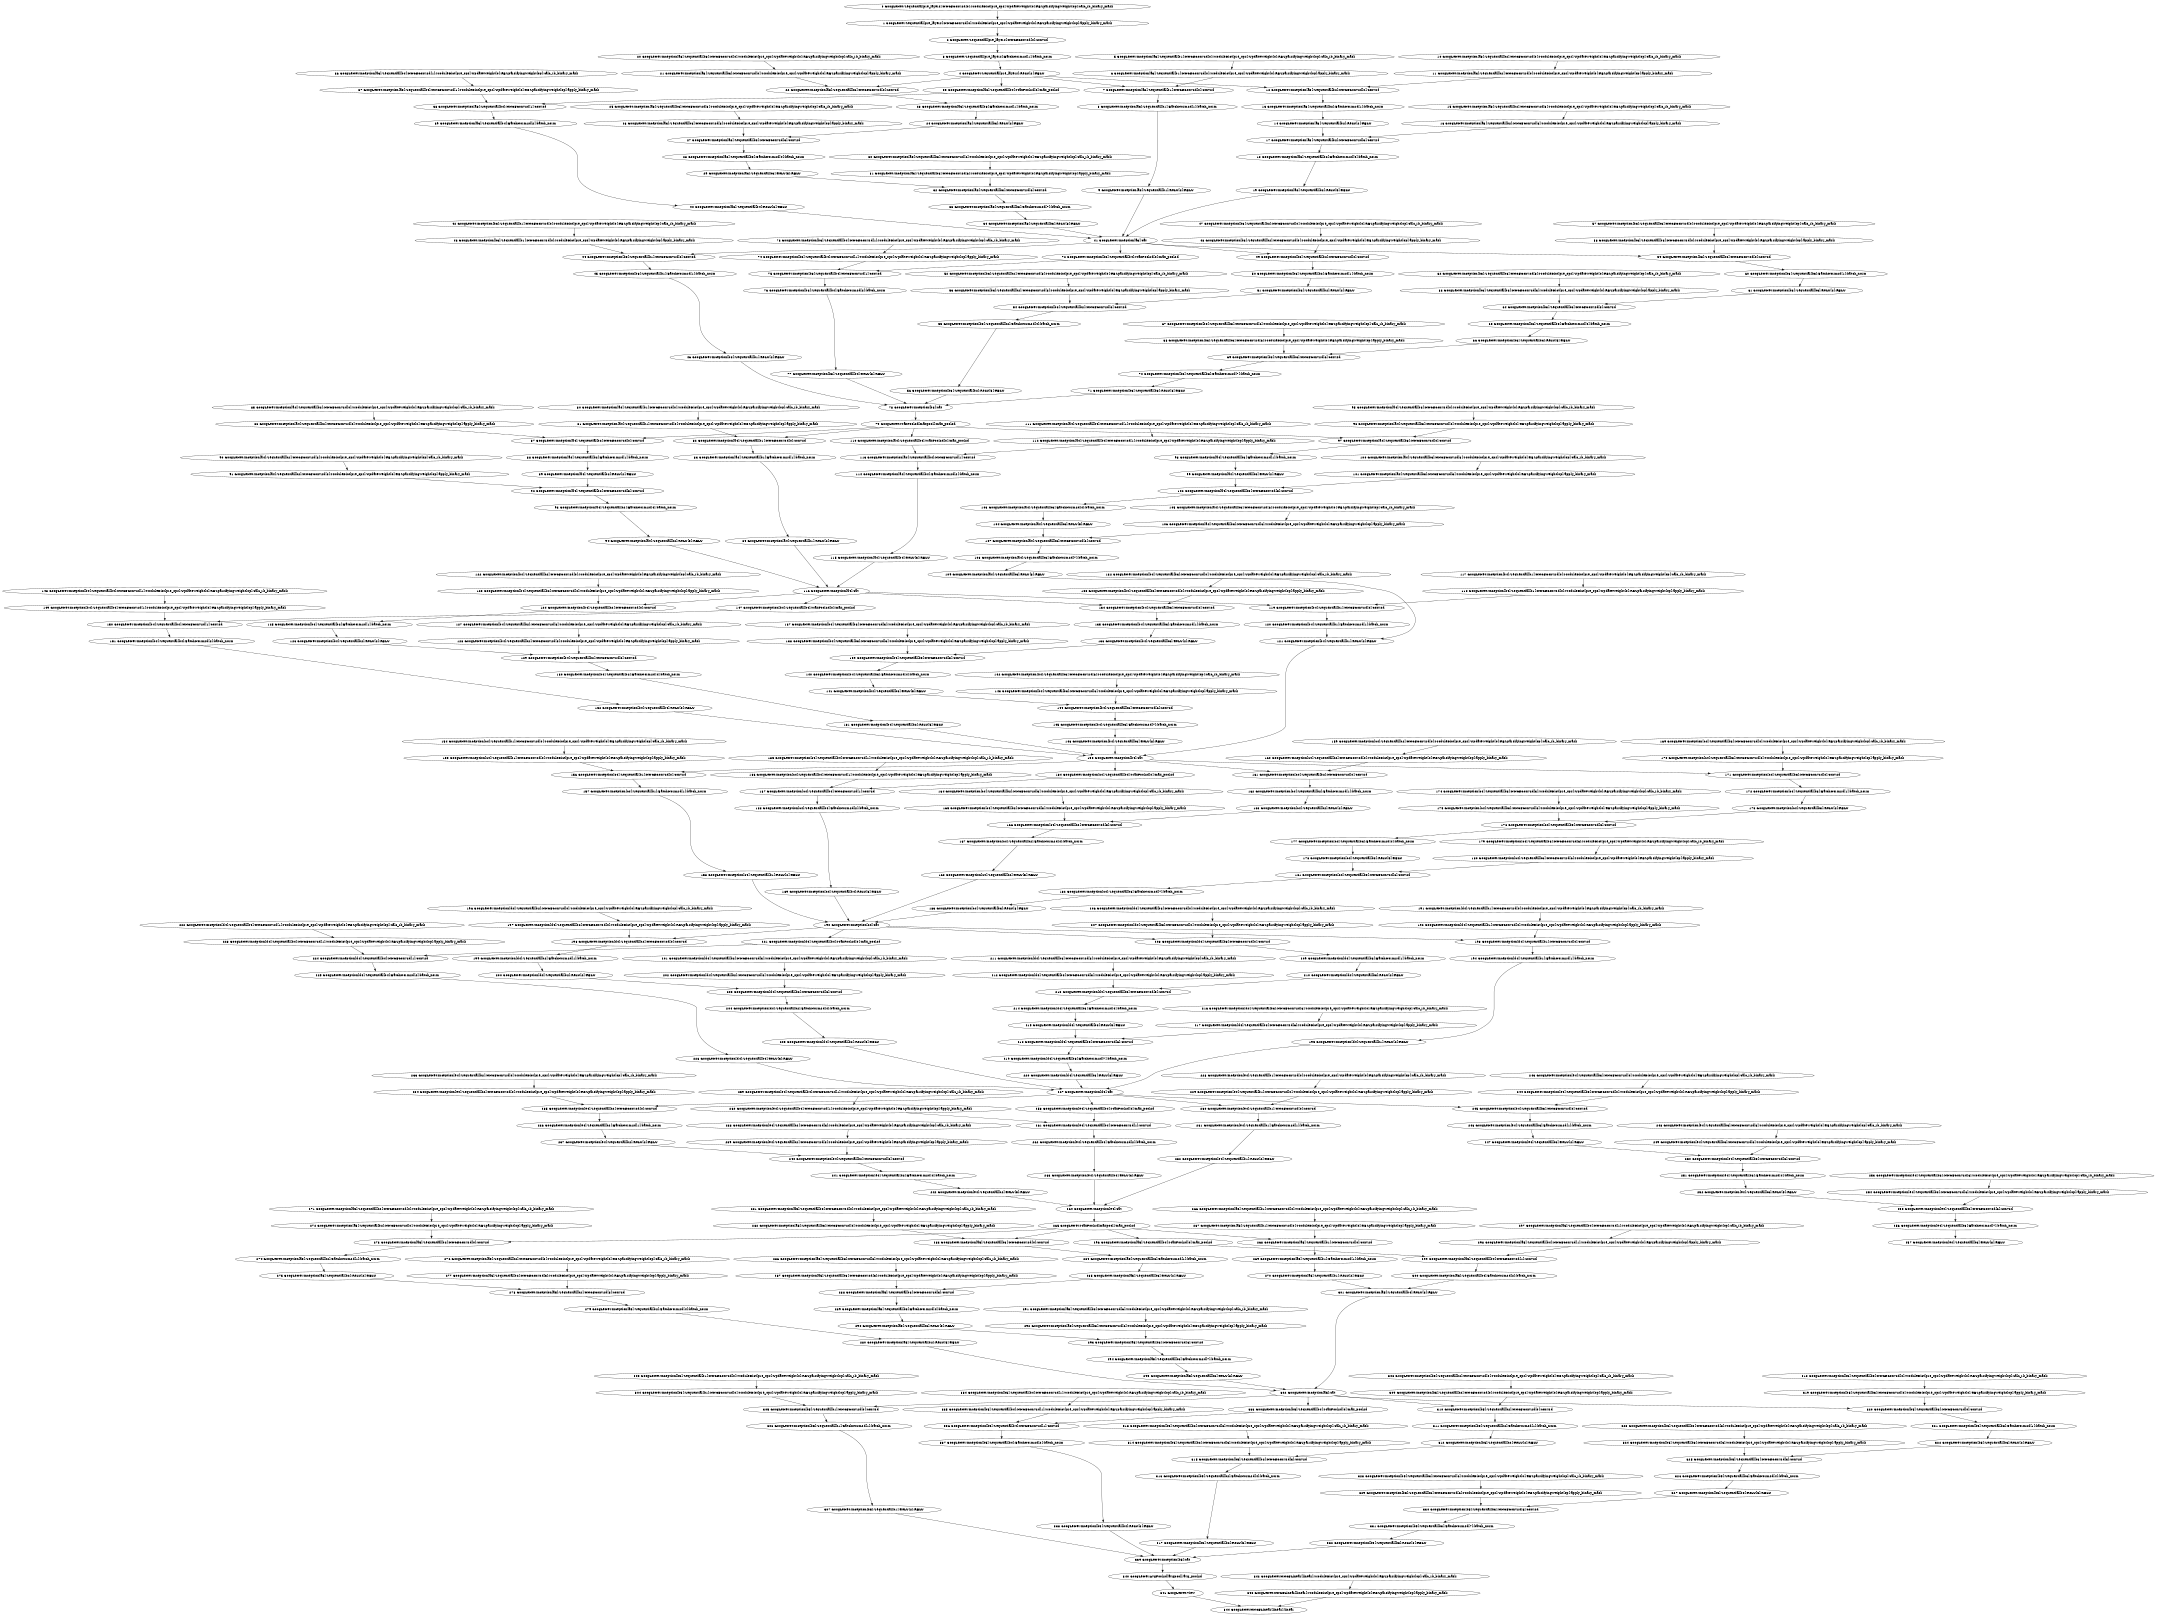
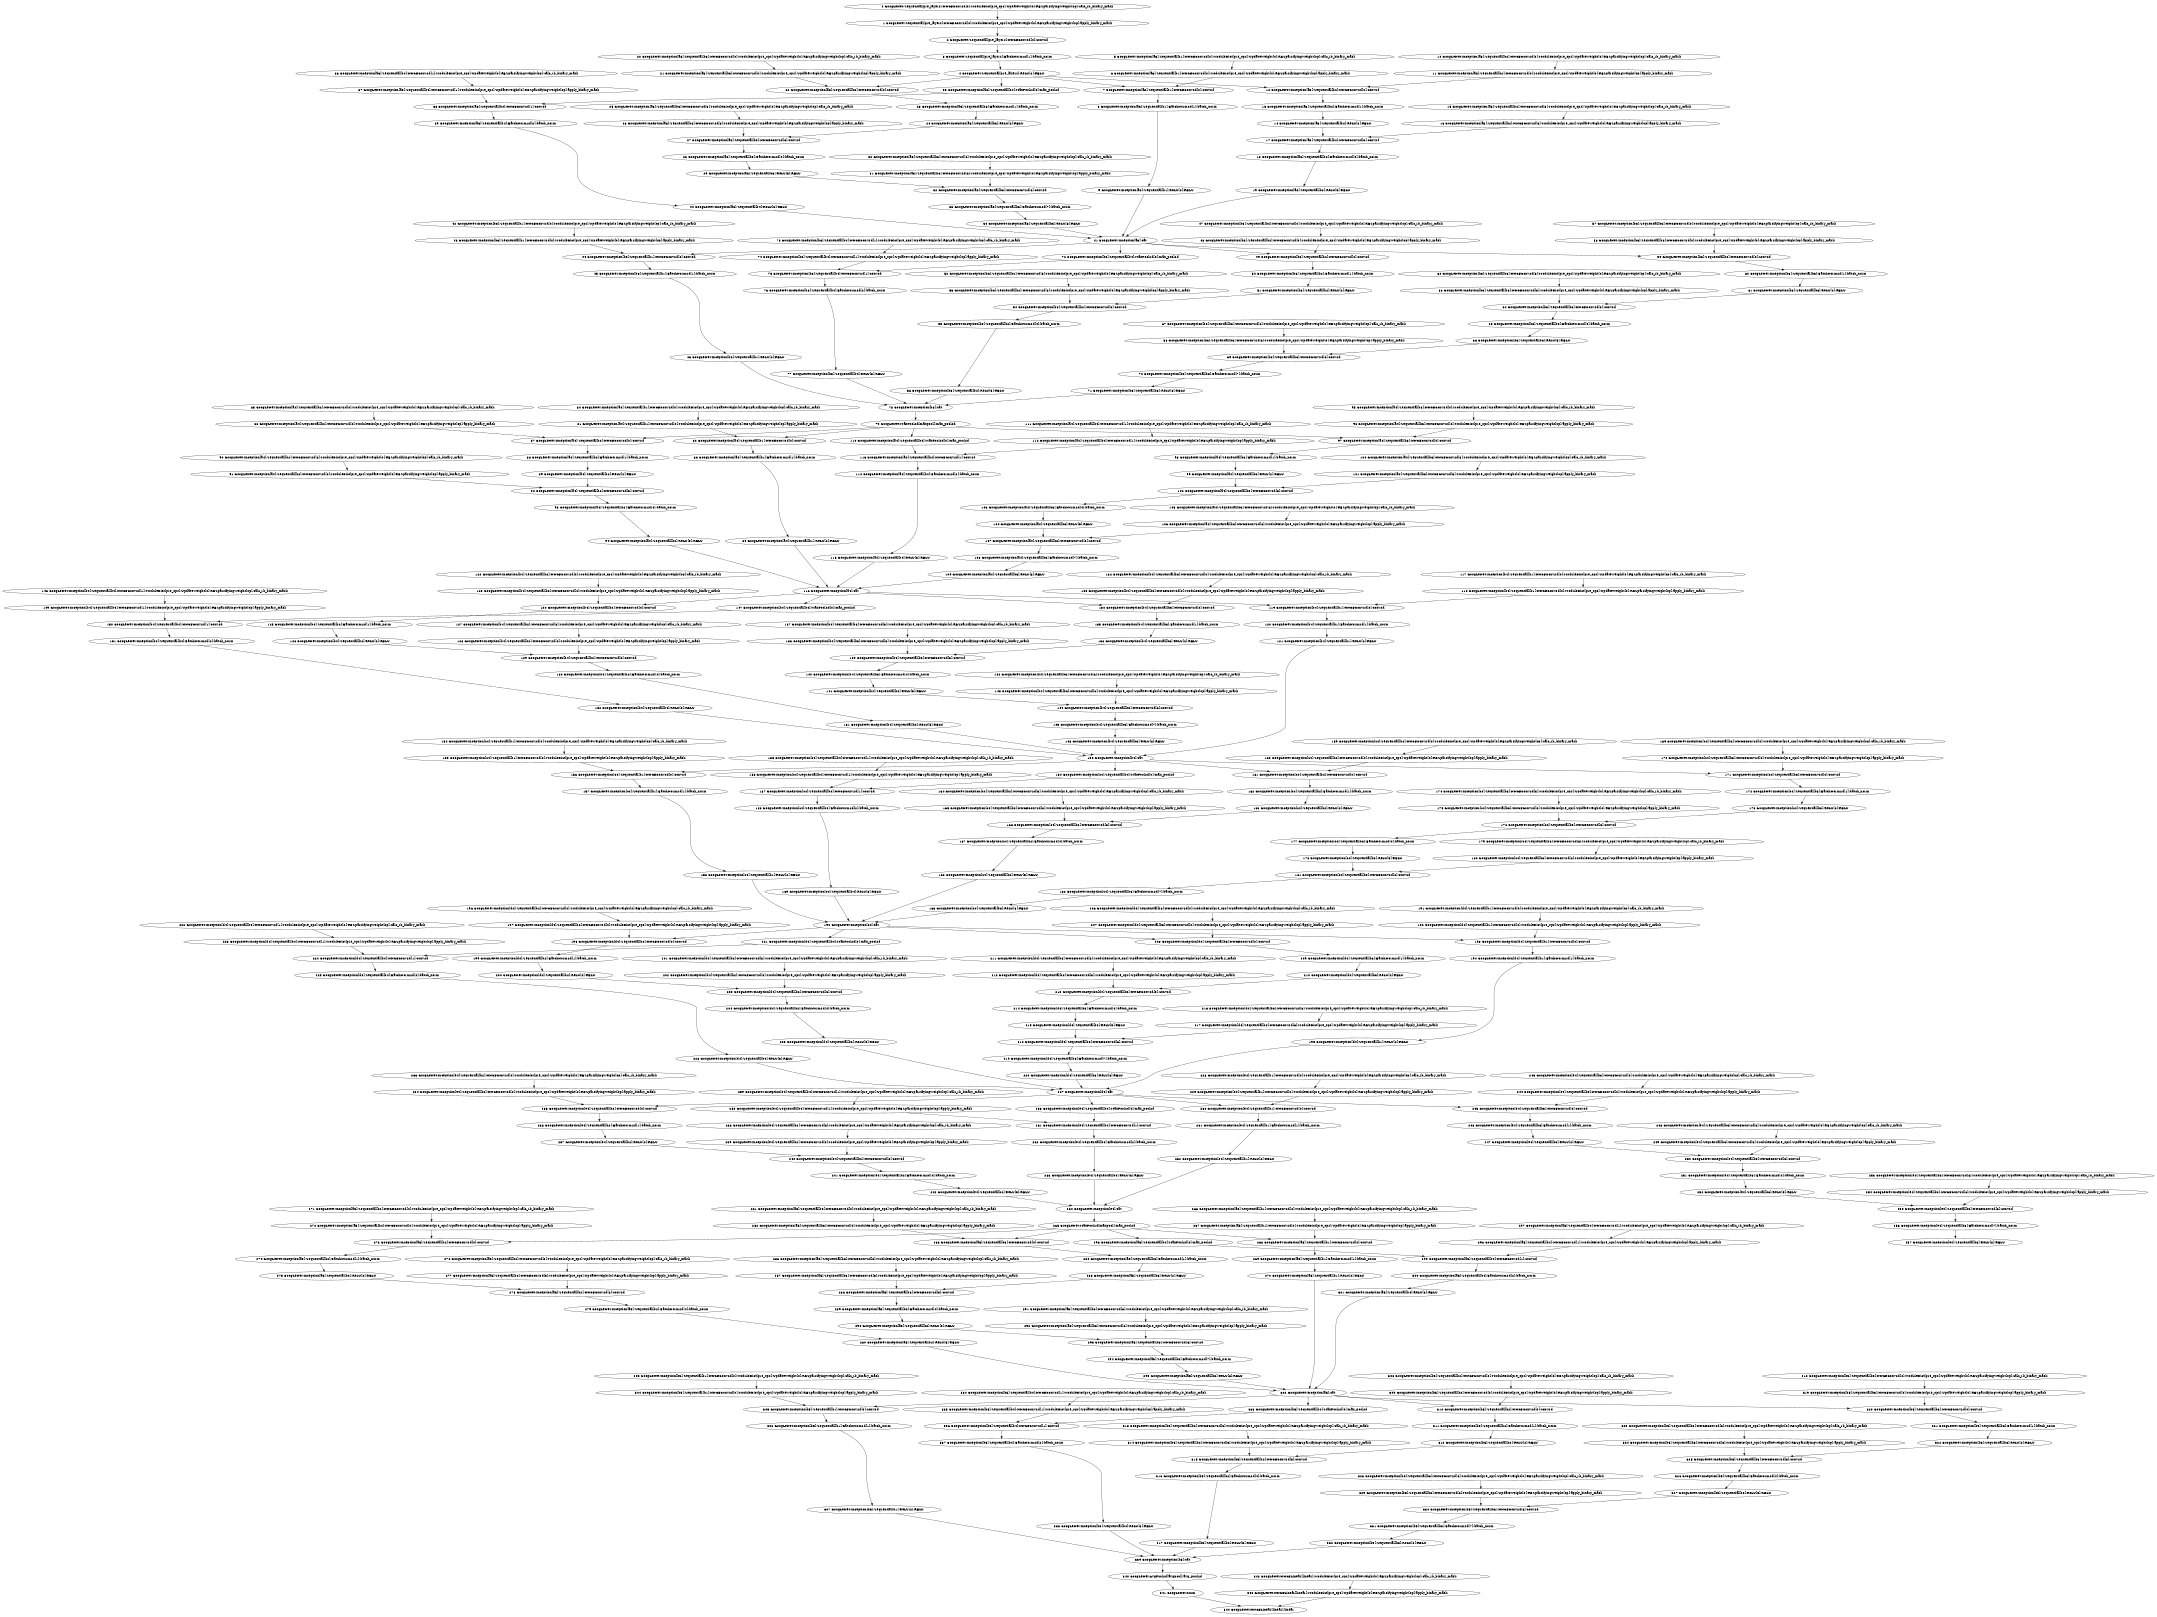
(1256, 579) -> (911, 583)
(1350, 1284) -> (1314, 1333)
(1178, 1593) -> (1178, 1593)
